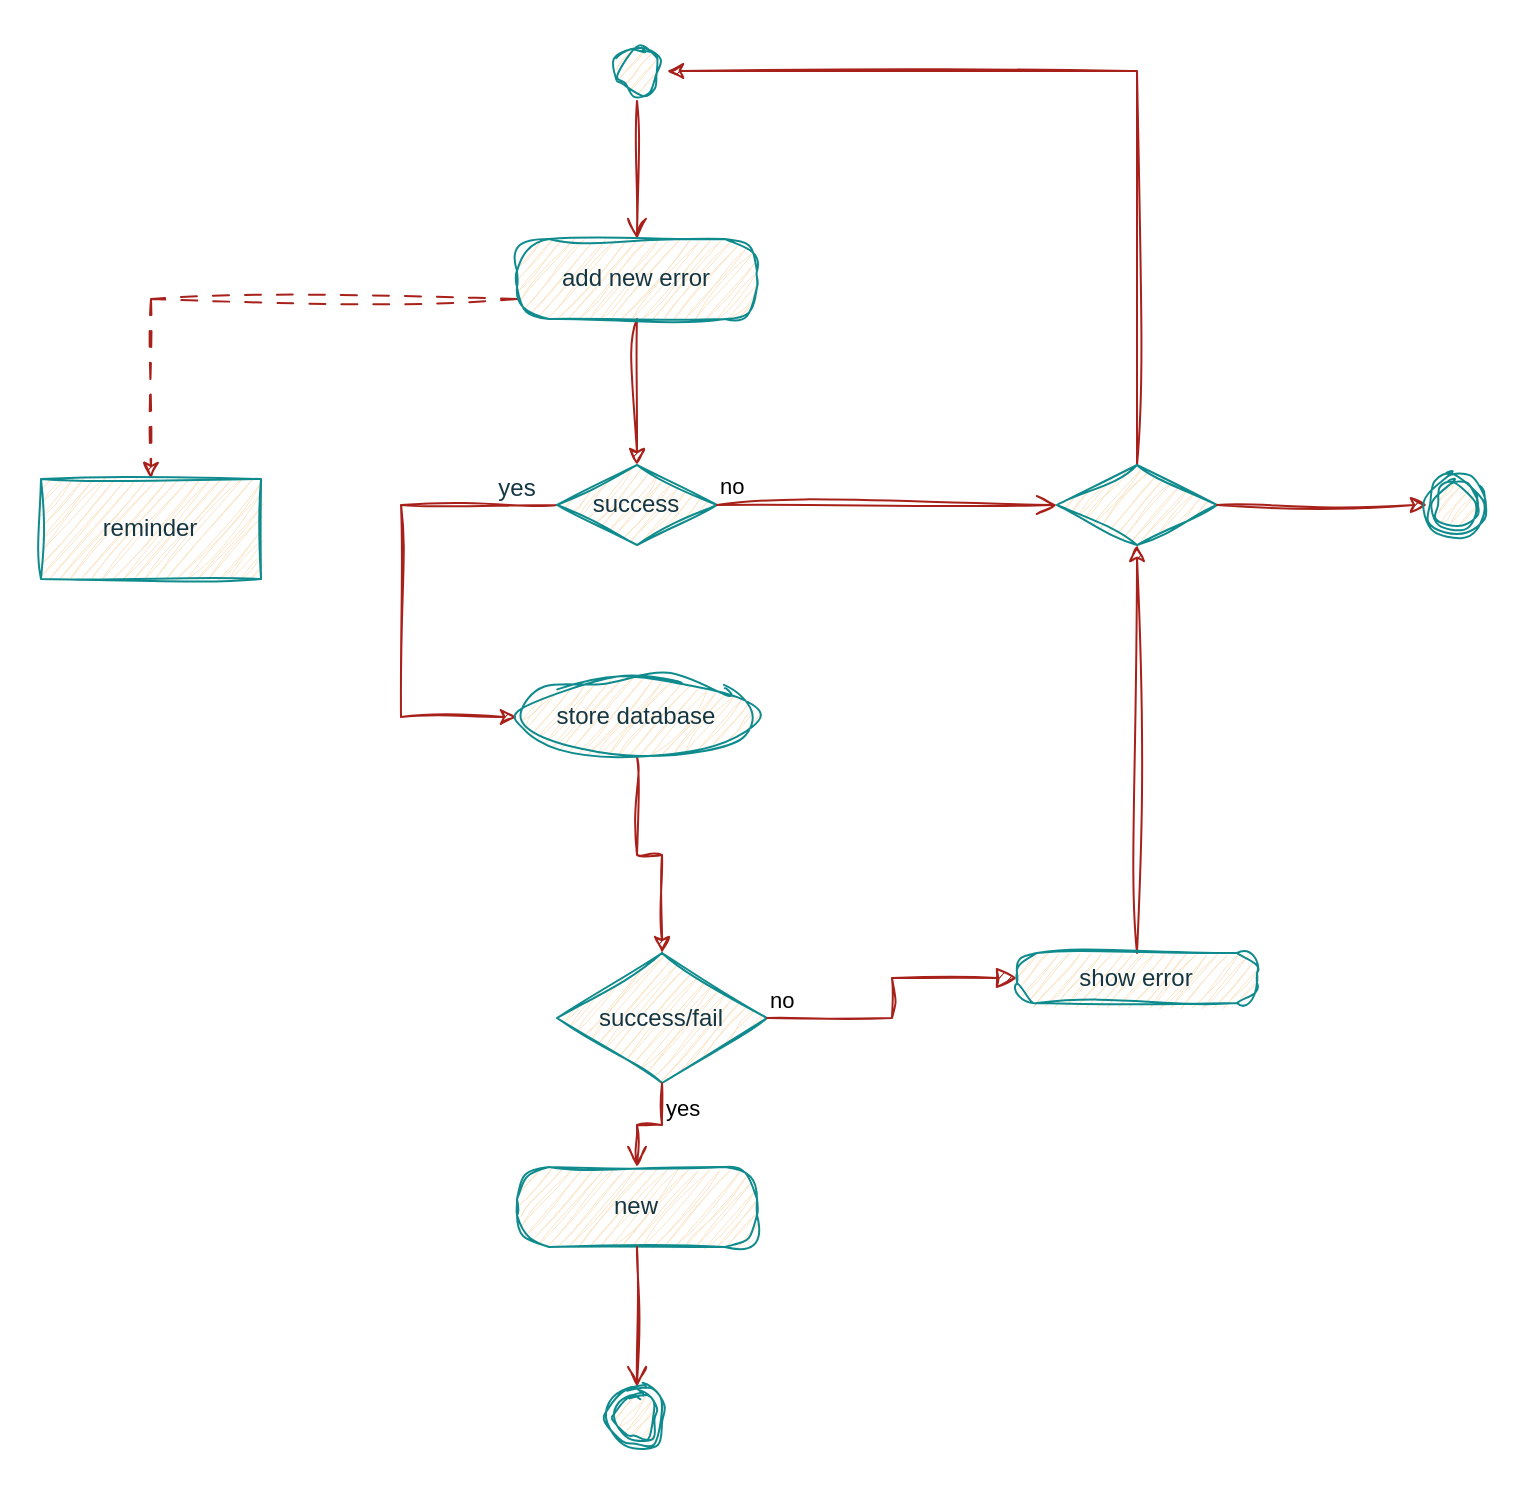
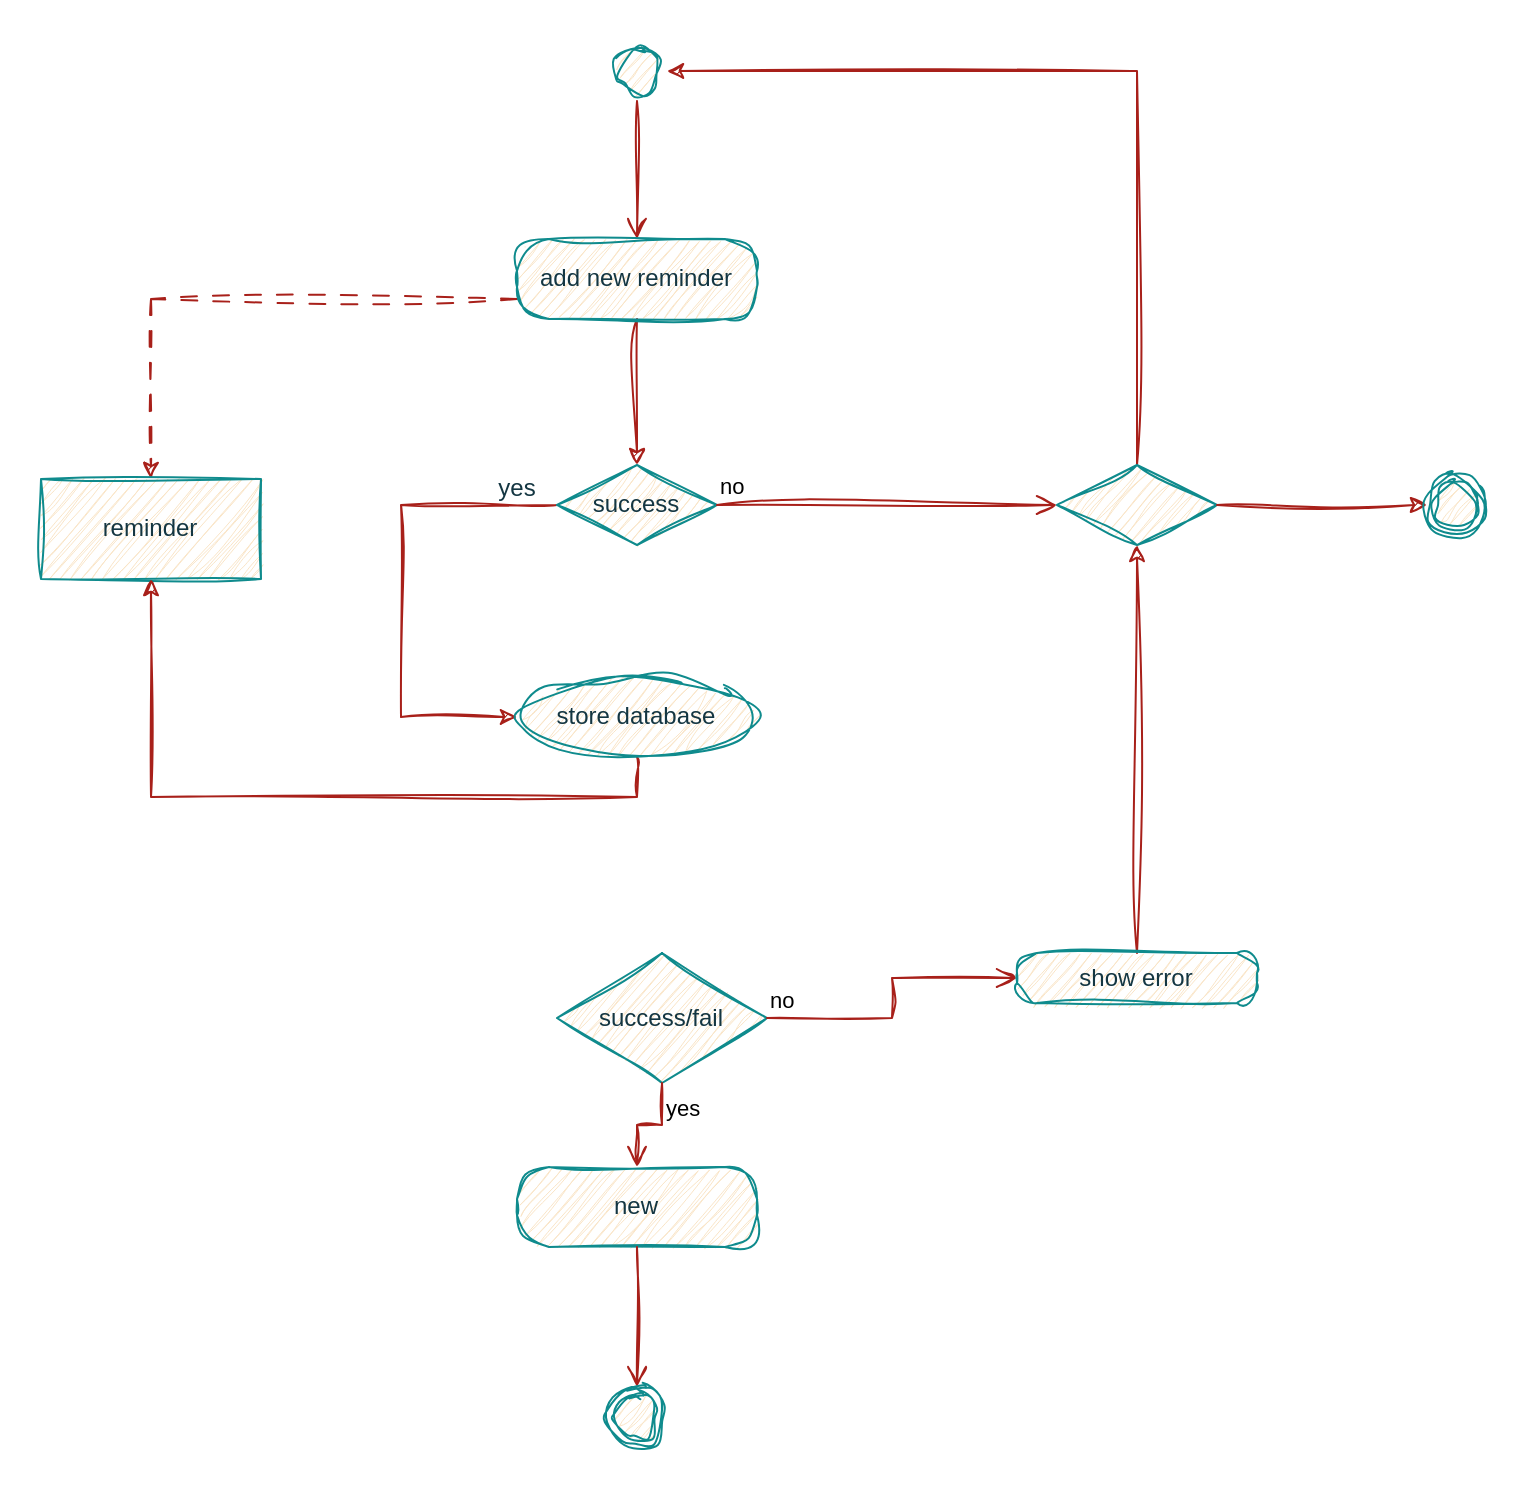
(637, 279) -> (637, 279)
(643, 855) -> (312, 797)
(990, 978) -> (998, 978)
